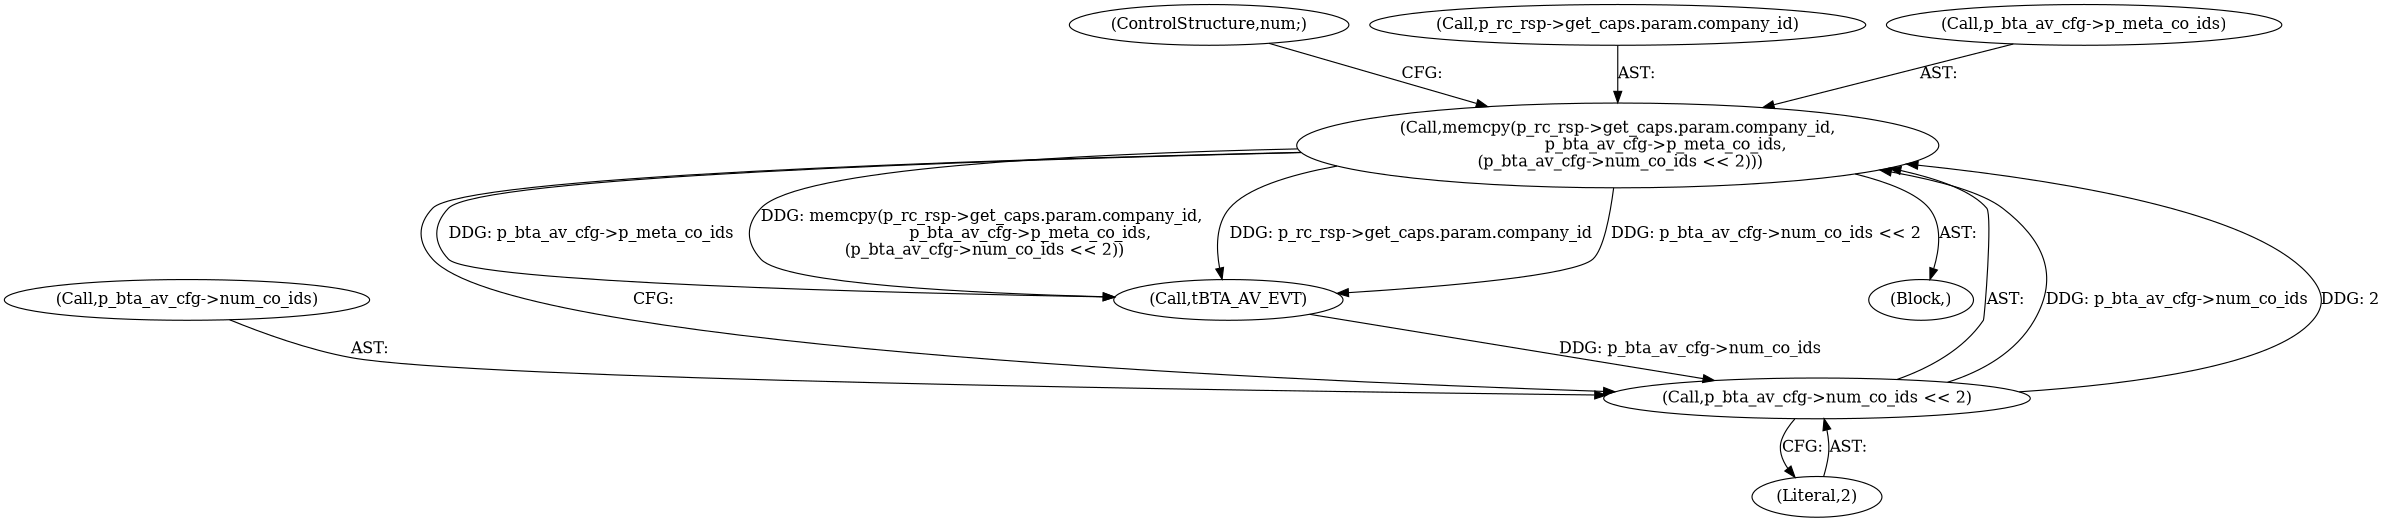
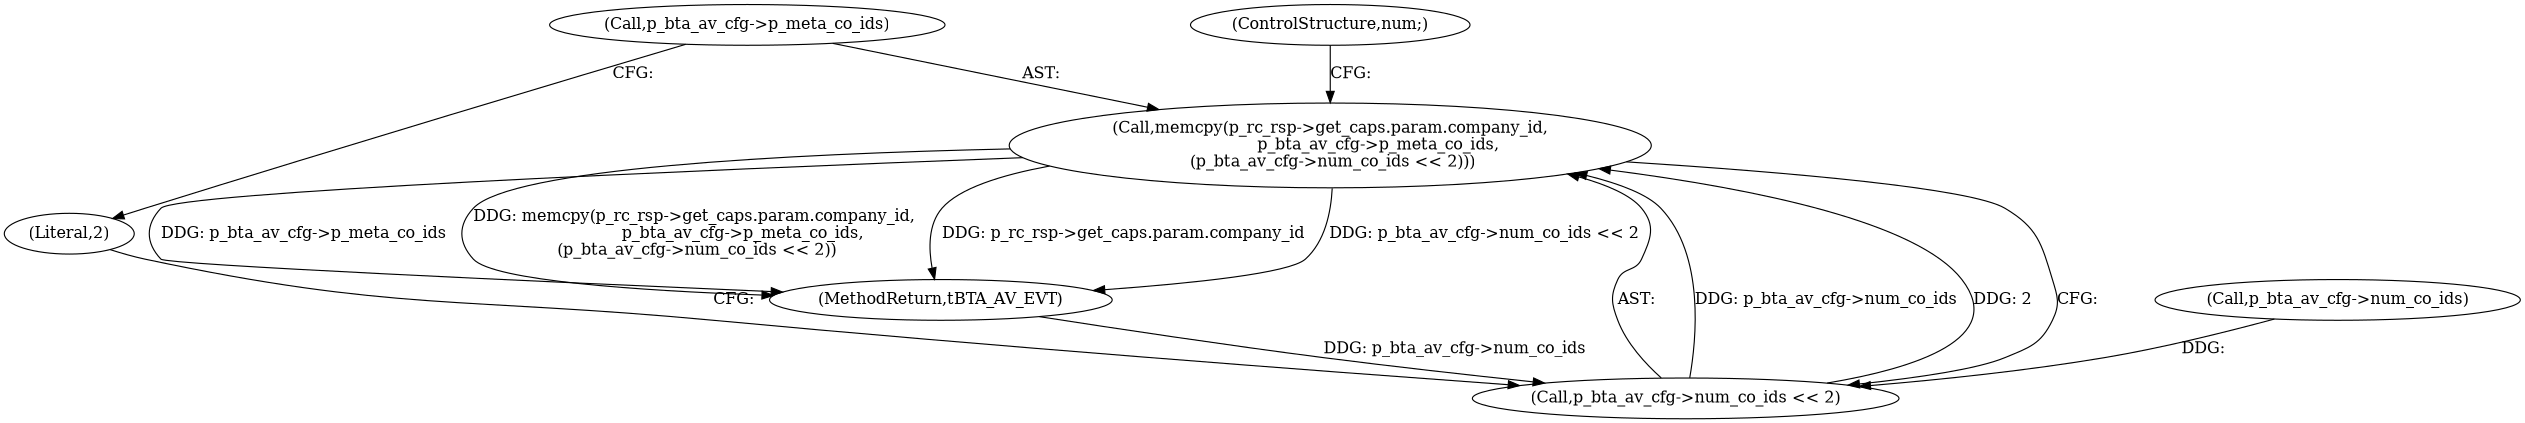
(1618, 25) -> none
(1228, 300) -> (941, 300)
(1921, 300) -> none
(373, 349) -> (2206, 349)
(1781, 443) -> (404, 129)
(1851, 448) -> (737, 300)
